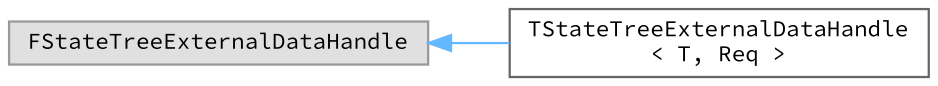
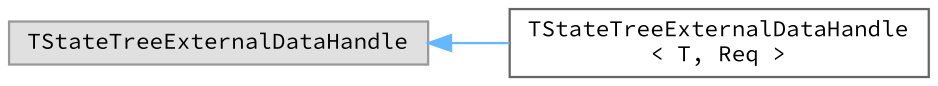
(219, 43) -> (219, 43)
